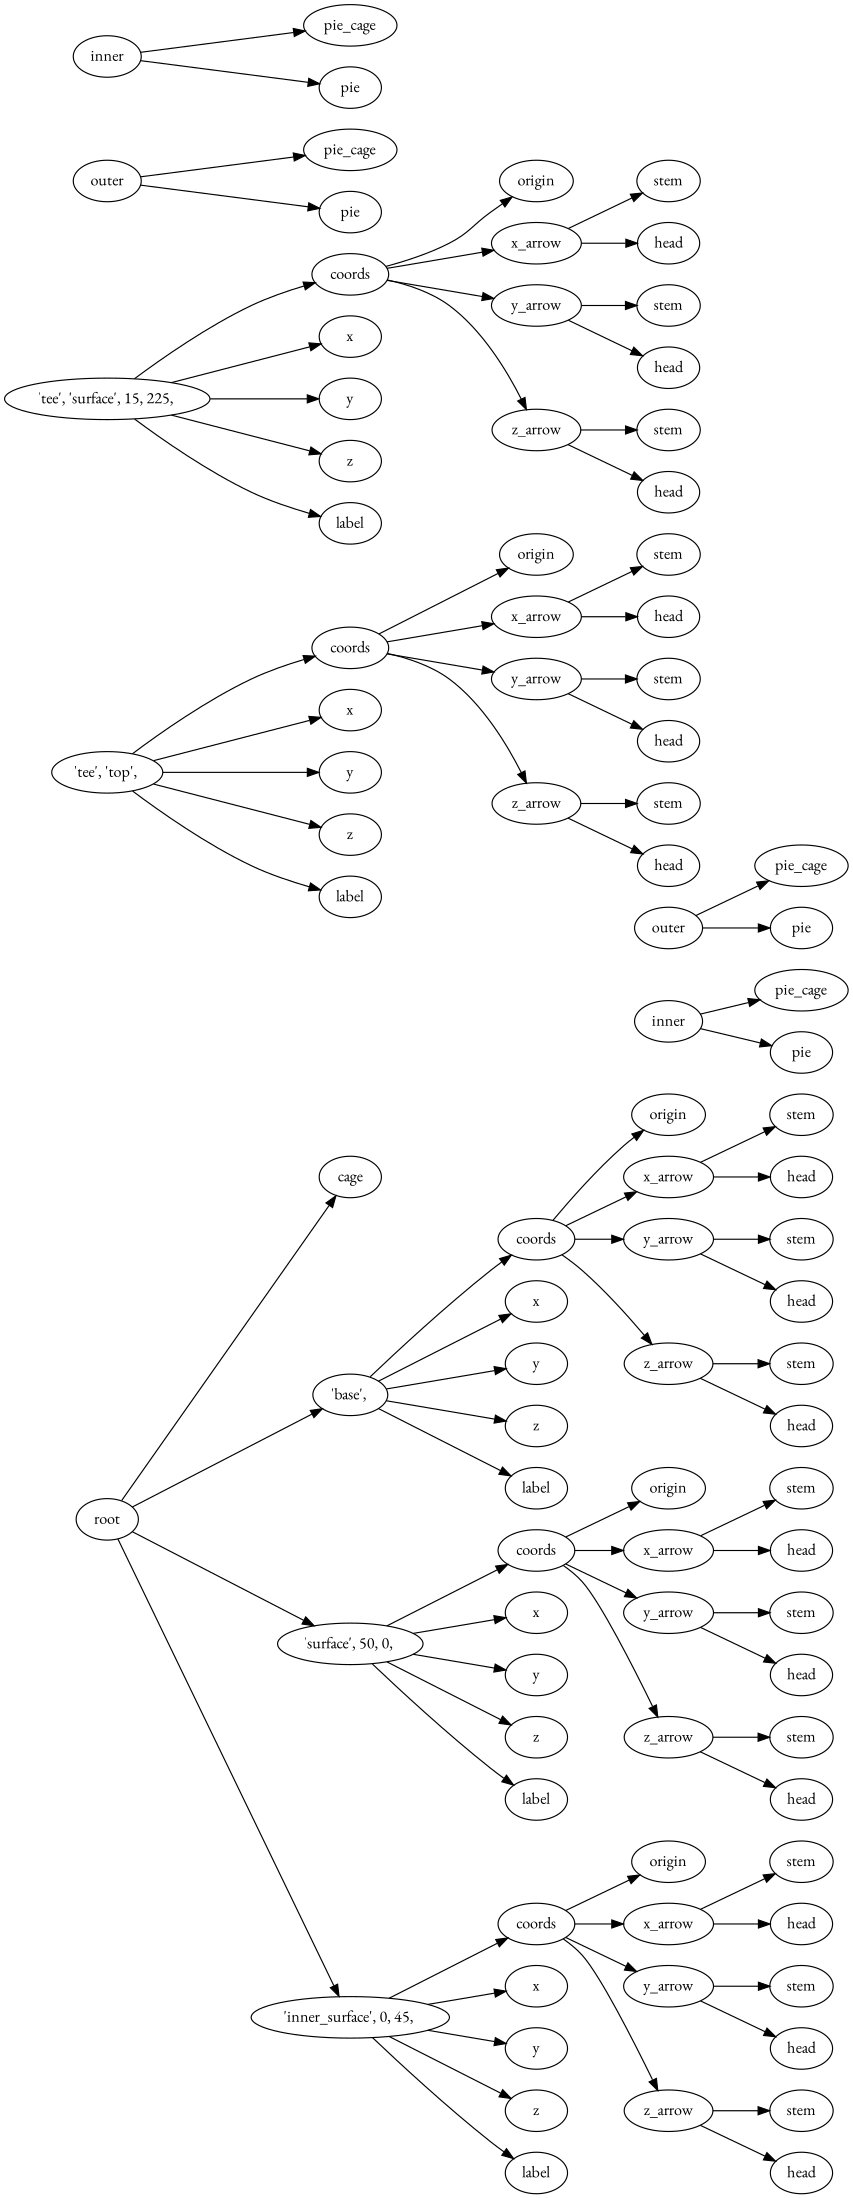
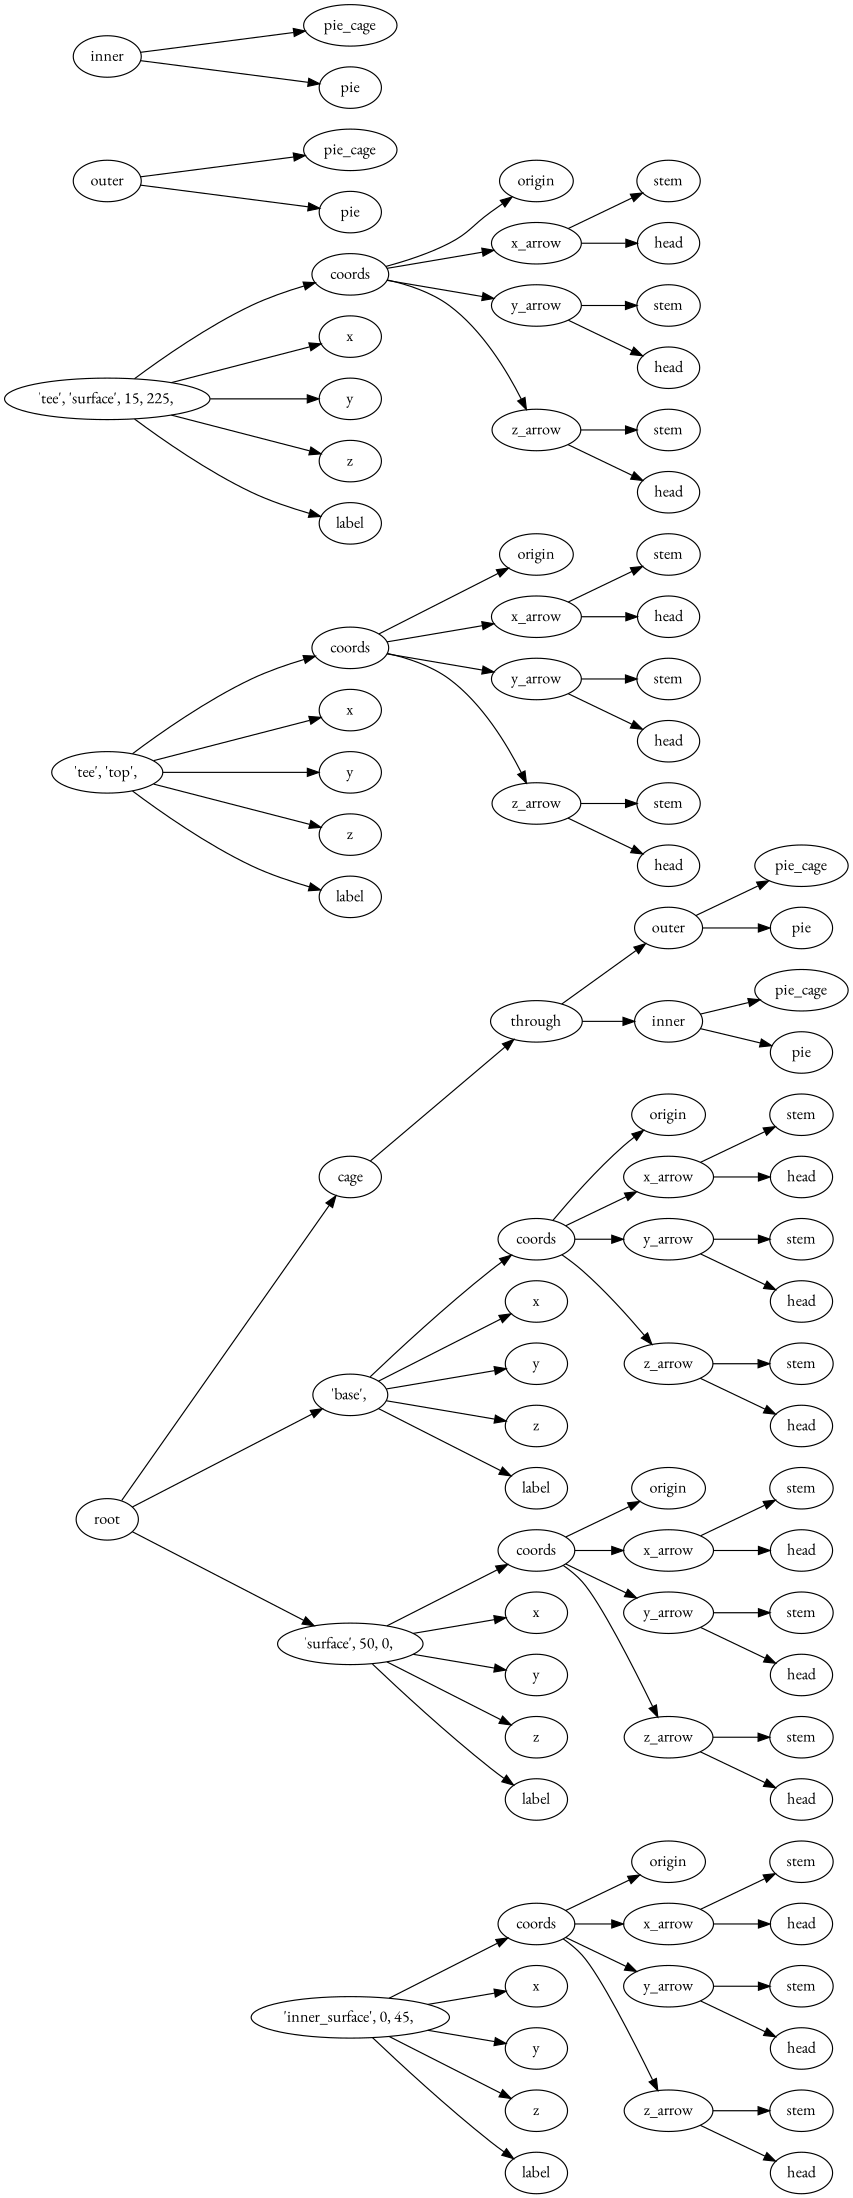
none -> (536, 1021)
(226, 1762) -> none
